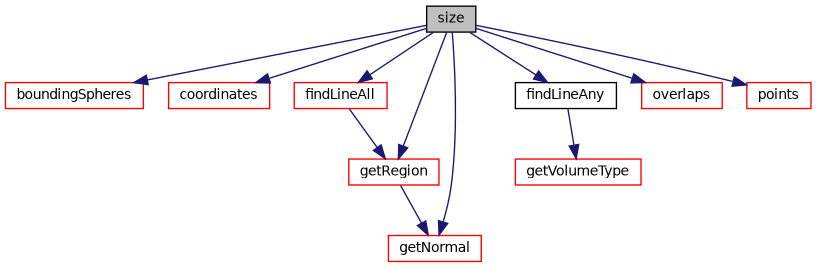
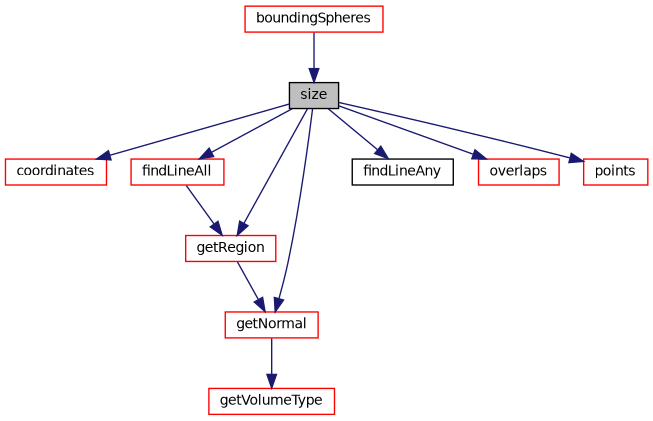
(287, 53) -> (314, 50)
(571, 127) -> (272, 356)
